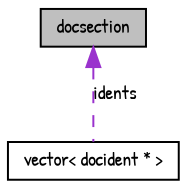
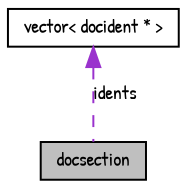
(93, 105) -> (93, 105)
